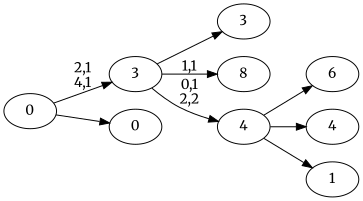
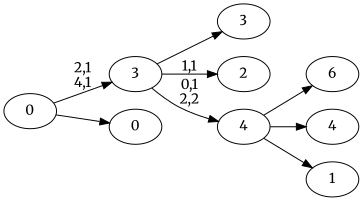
(244, 74) -> (244, 74)
